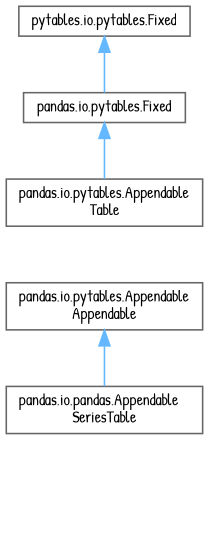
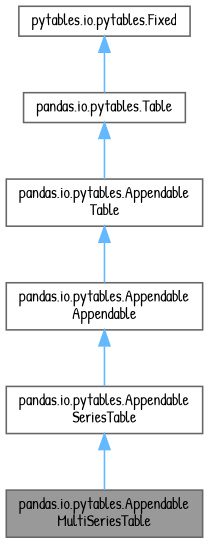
(104, 108) -> (104, 108)
none -> (104, 263)
(104, 410) -> (104, 410)
none -> (104, 514)
